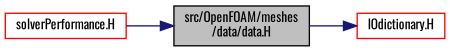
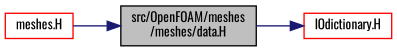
(66, 26) -> (39, 26)
(242, 26) -> (189, 26)
